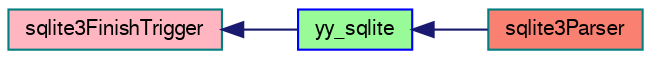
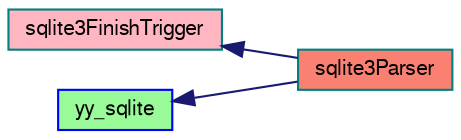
(271, 30) -> (270, 54)
